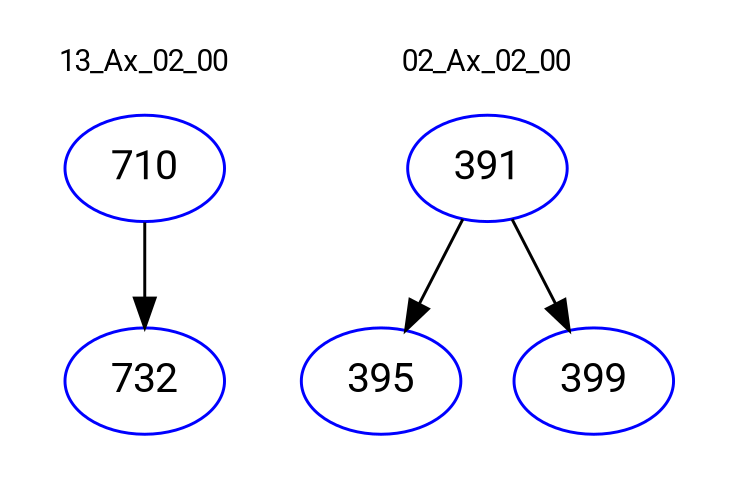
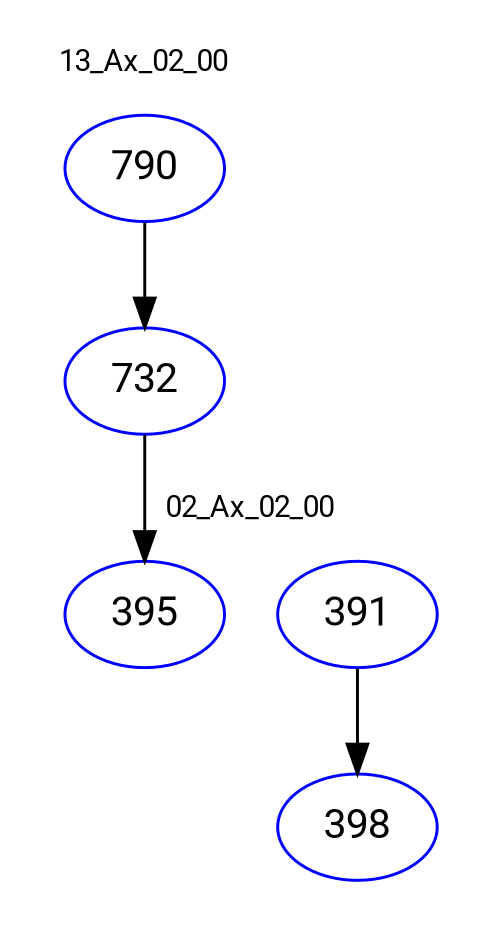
(145, 168) -> (145, 168)
(441, 261) -> (145, 500)
(594, 381) -> (357, 827)
